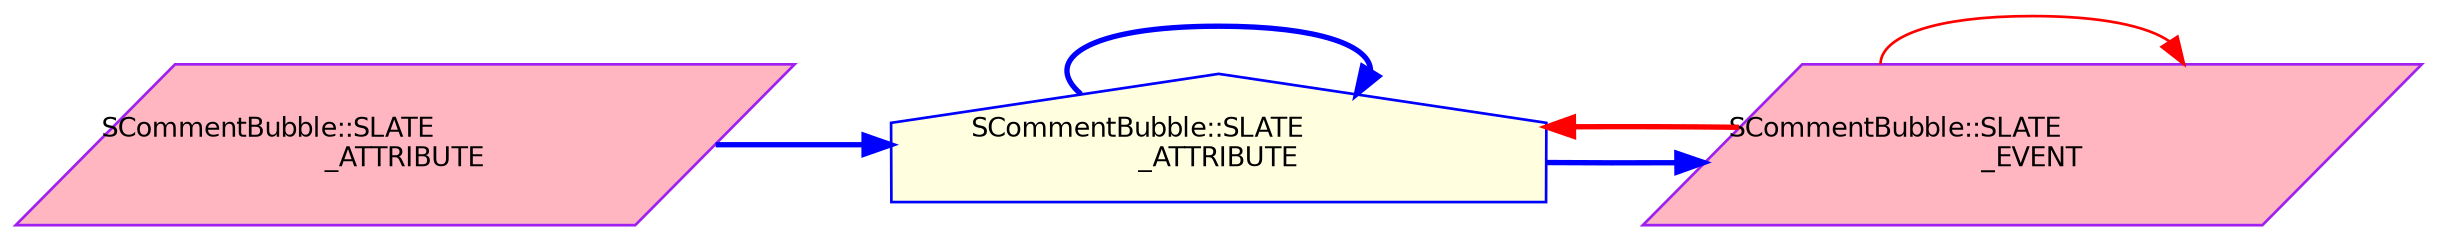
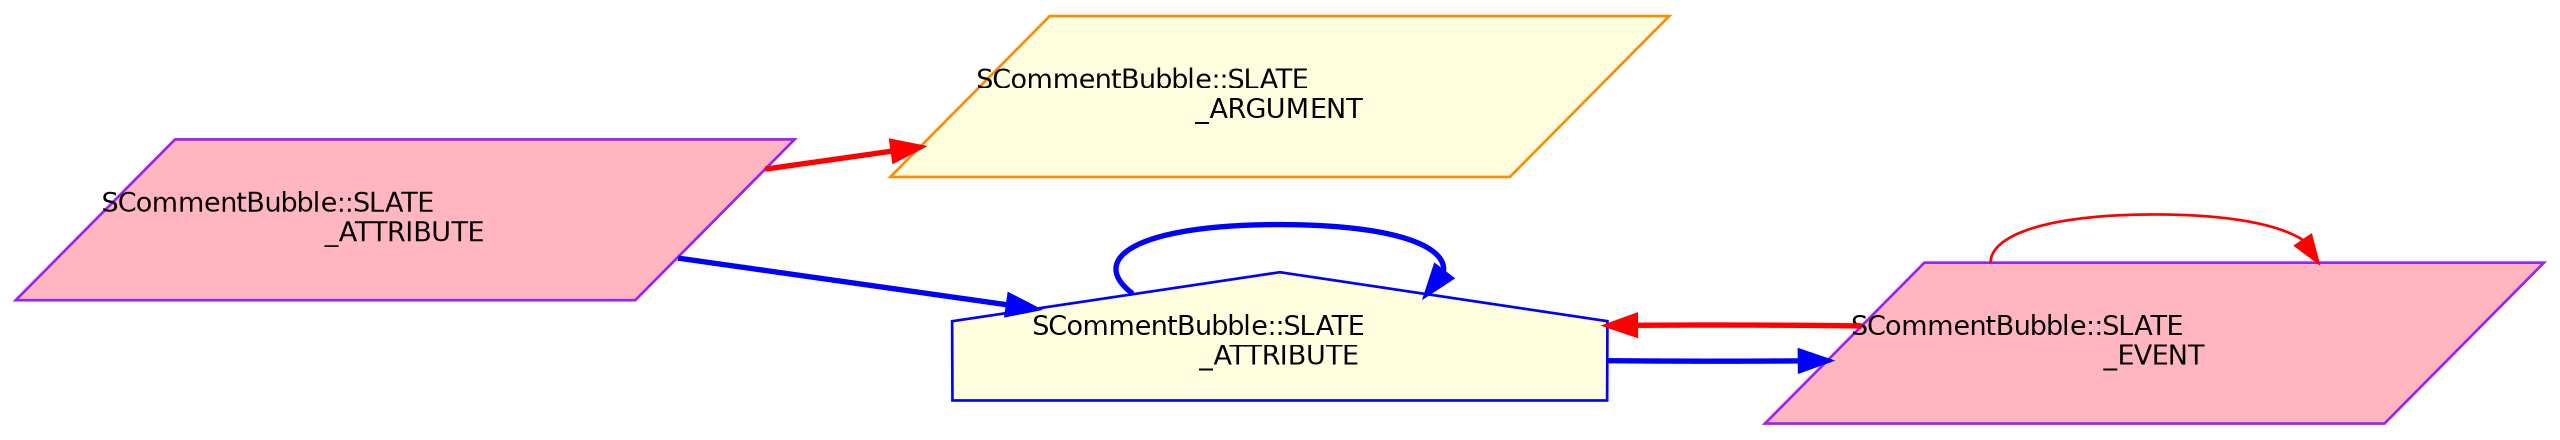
none -> (1280, 96)
